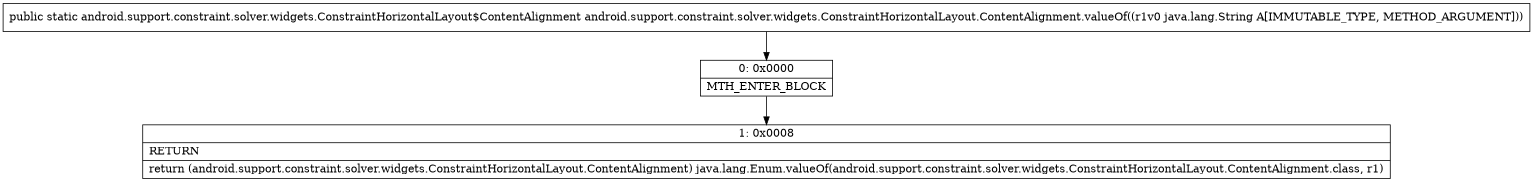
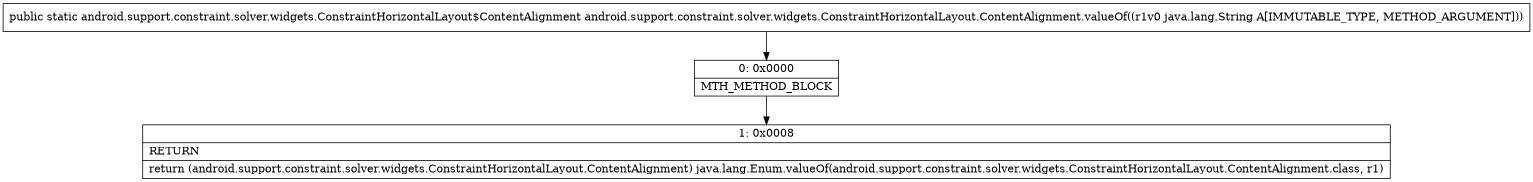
(766, 87) -> (766, 87)
